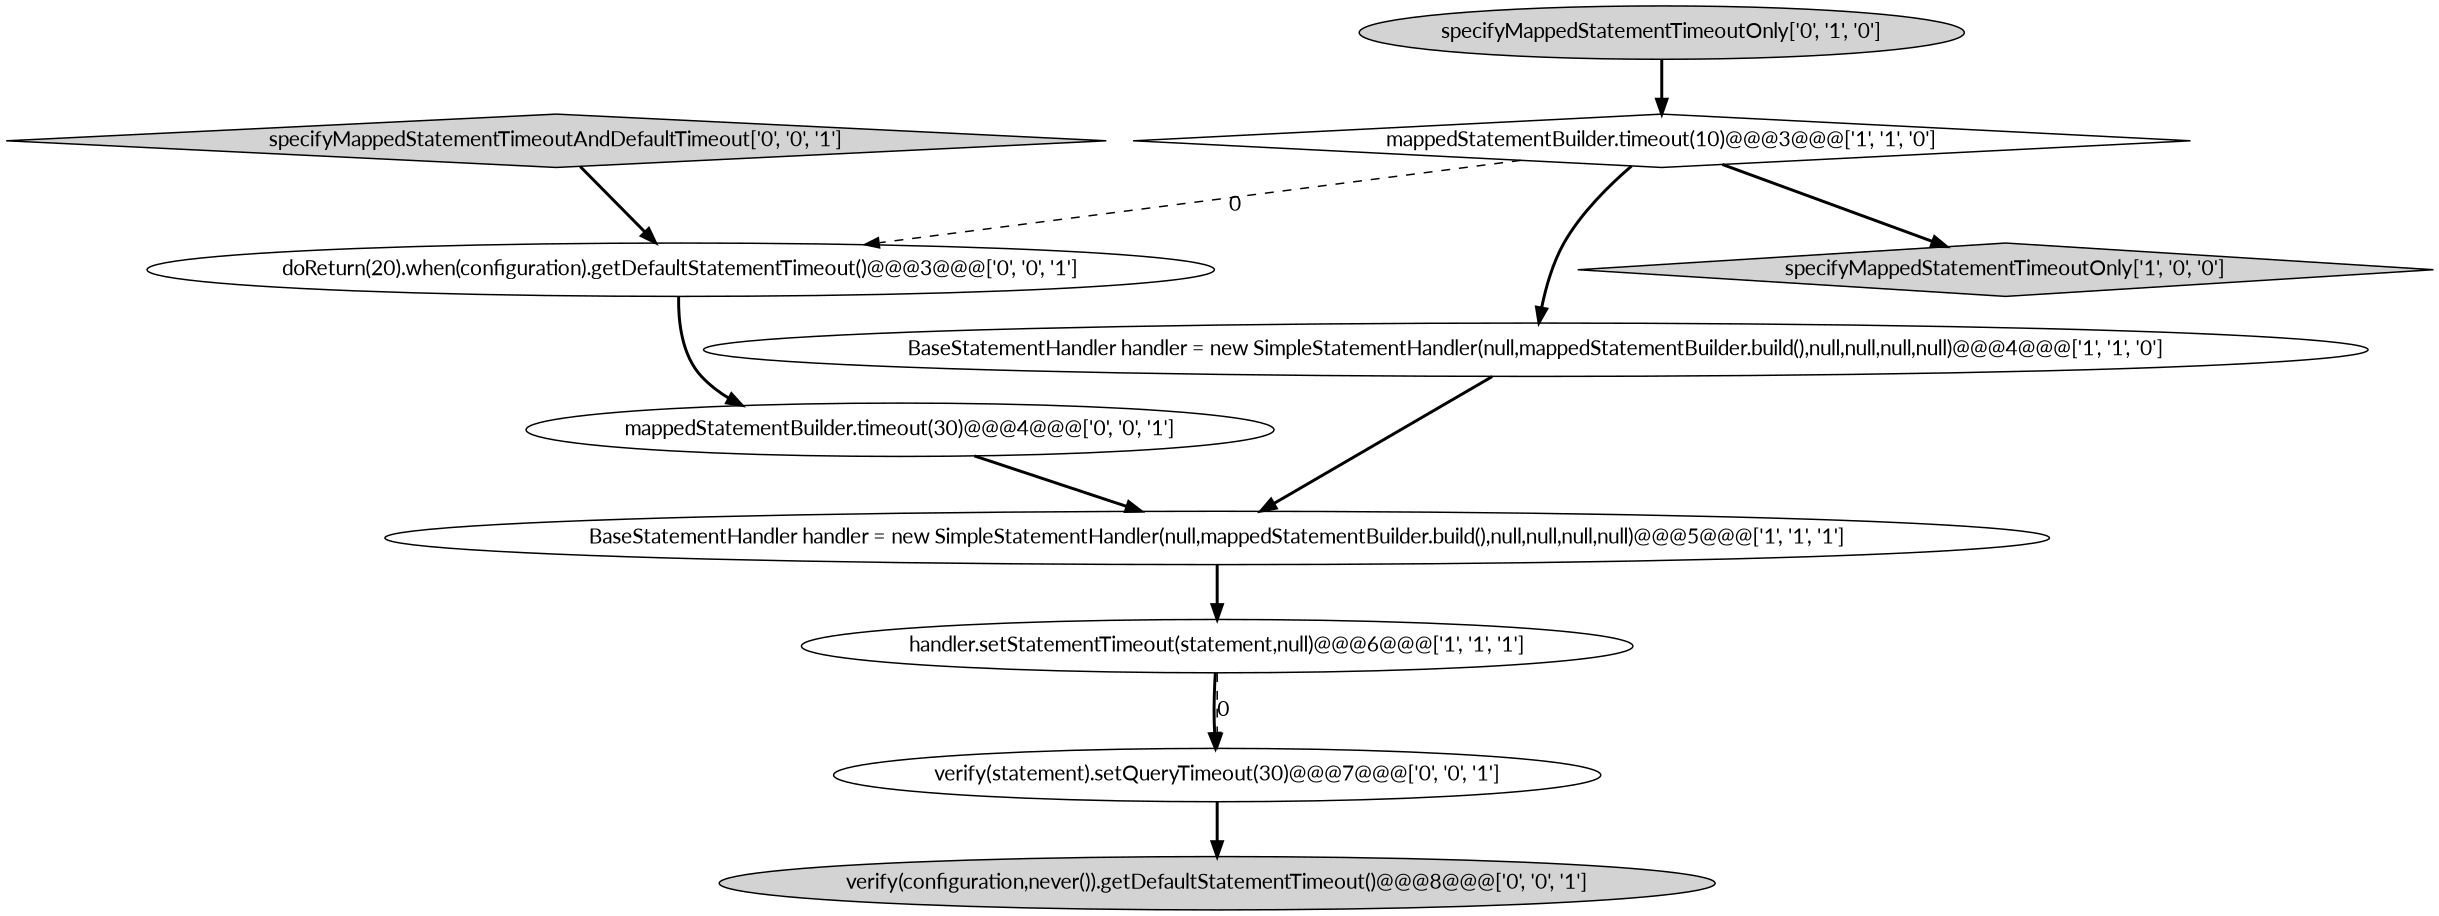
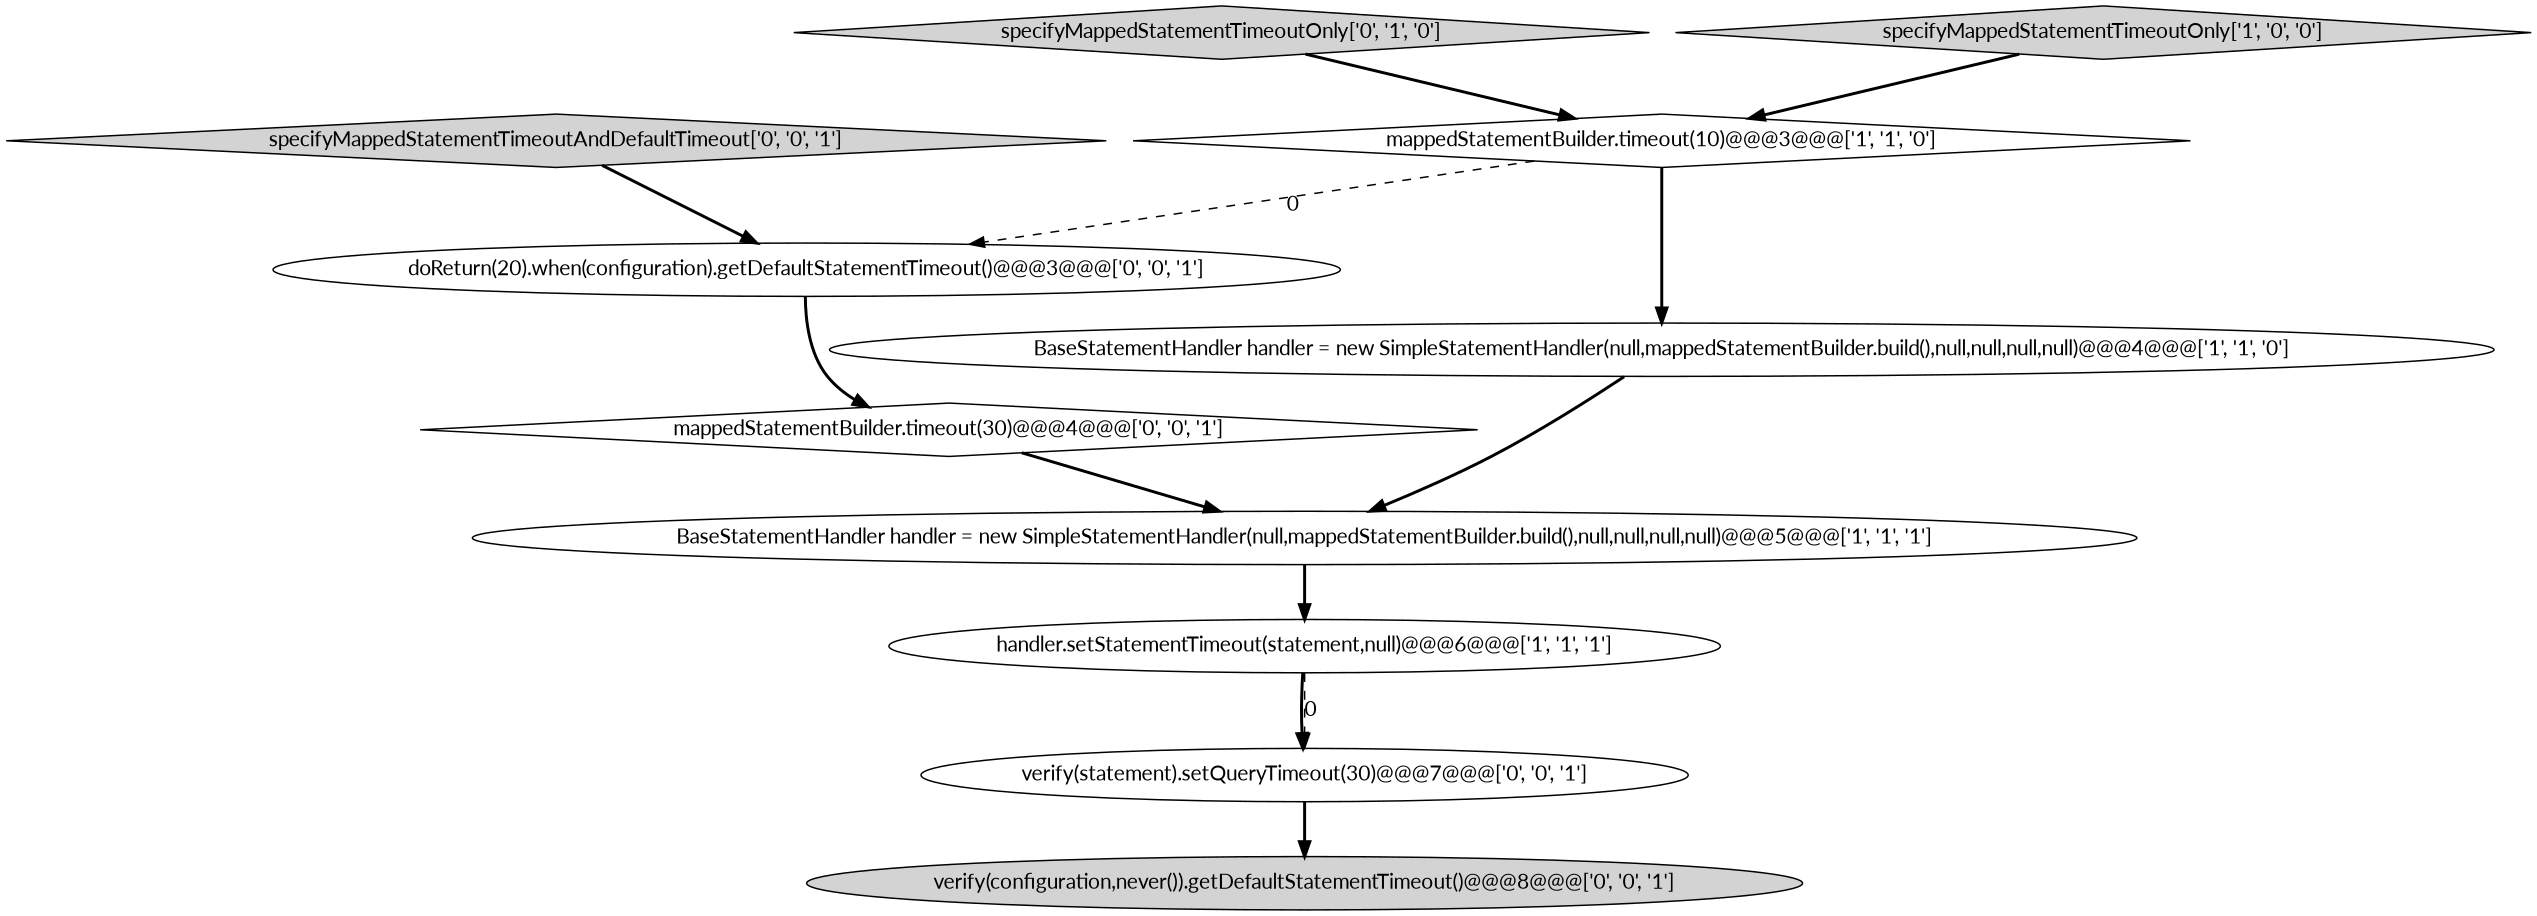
(1662, 33) -> (1222, 33)
(1828, 203) -> (1892, 85)
(900, 430) -> (949, 430)
